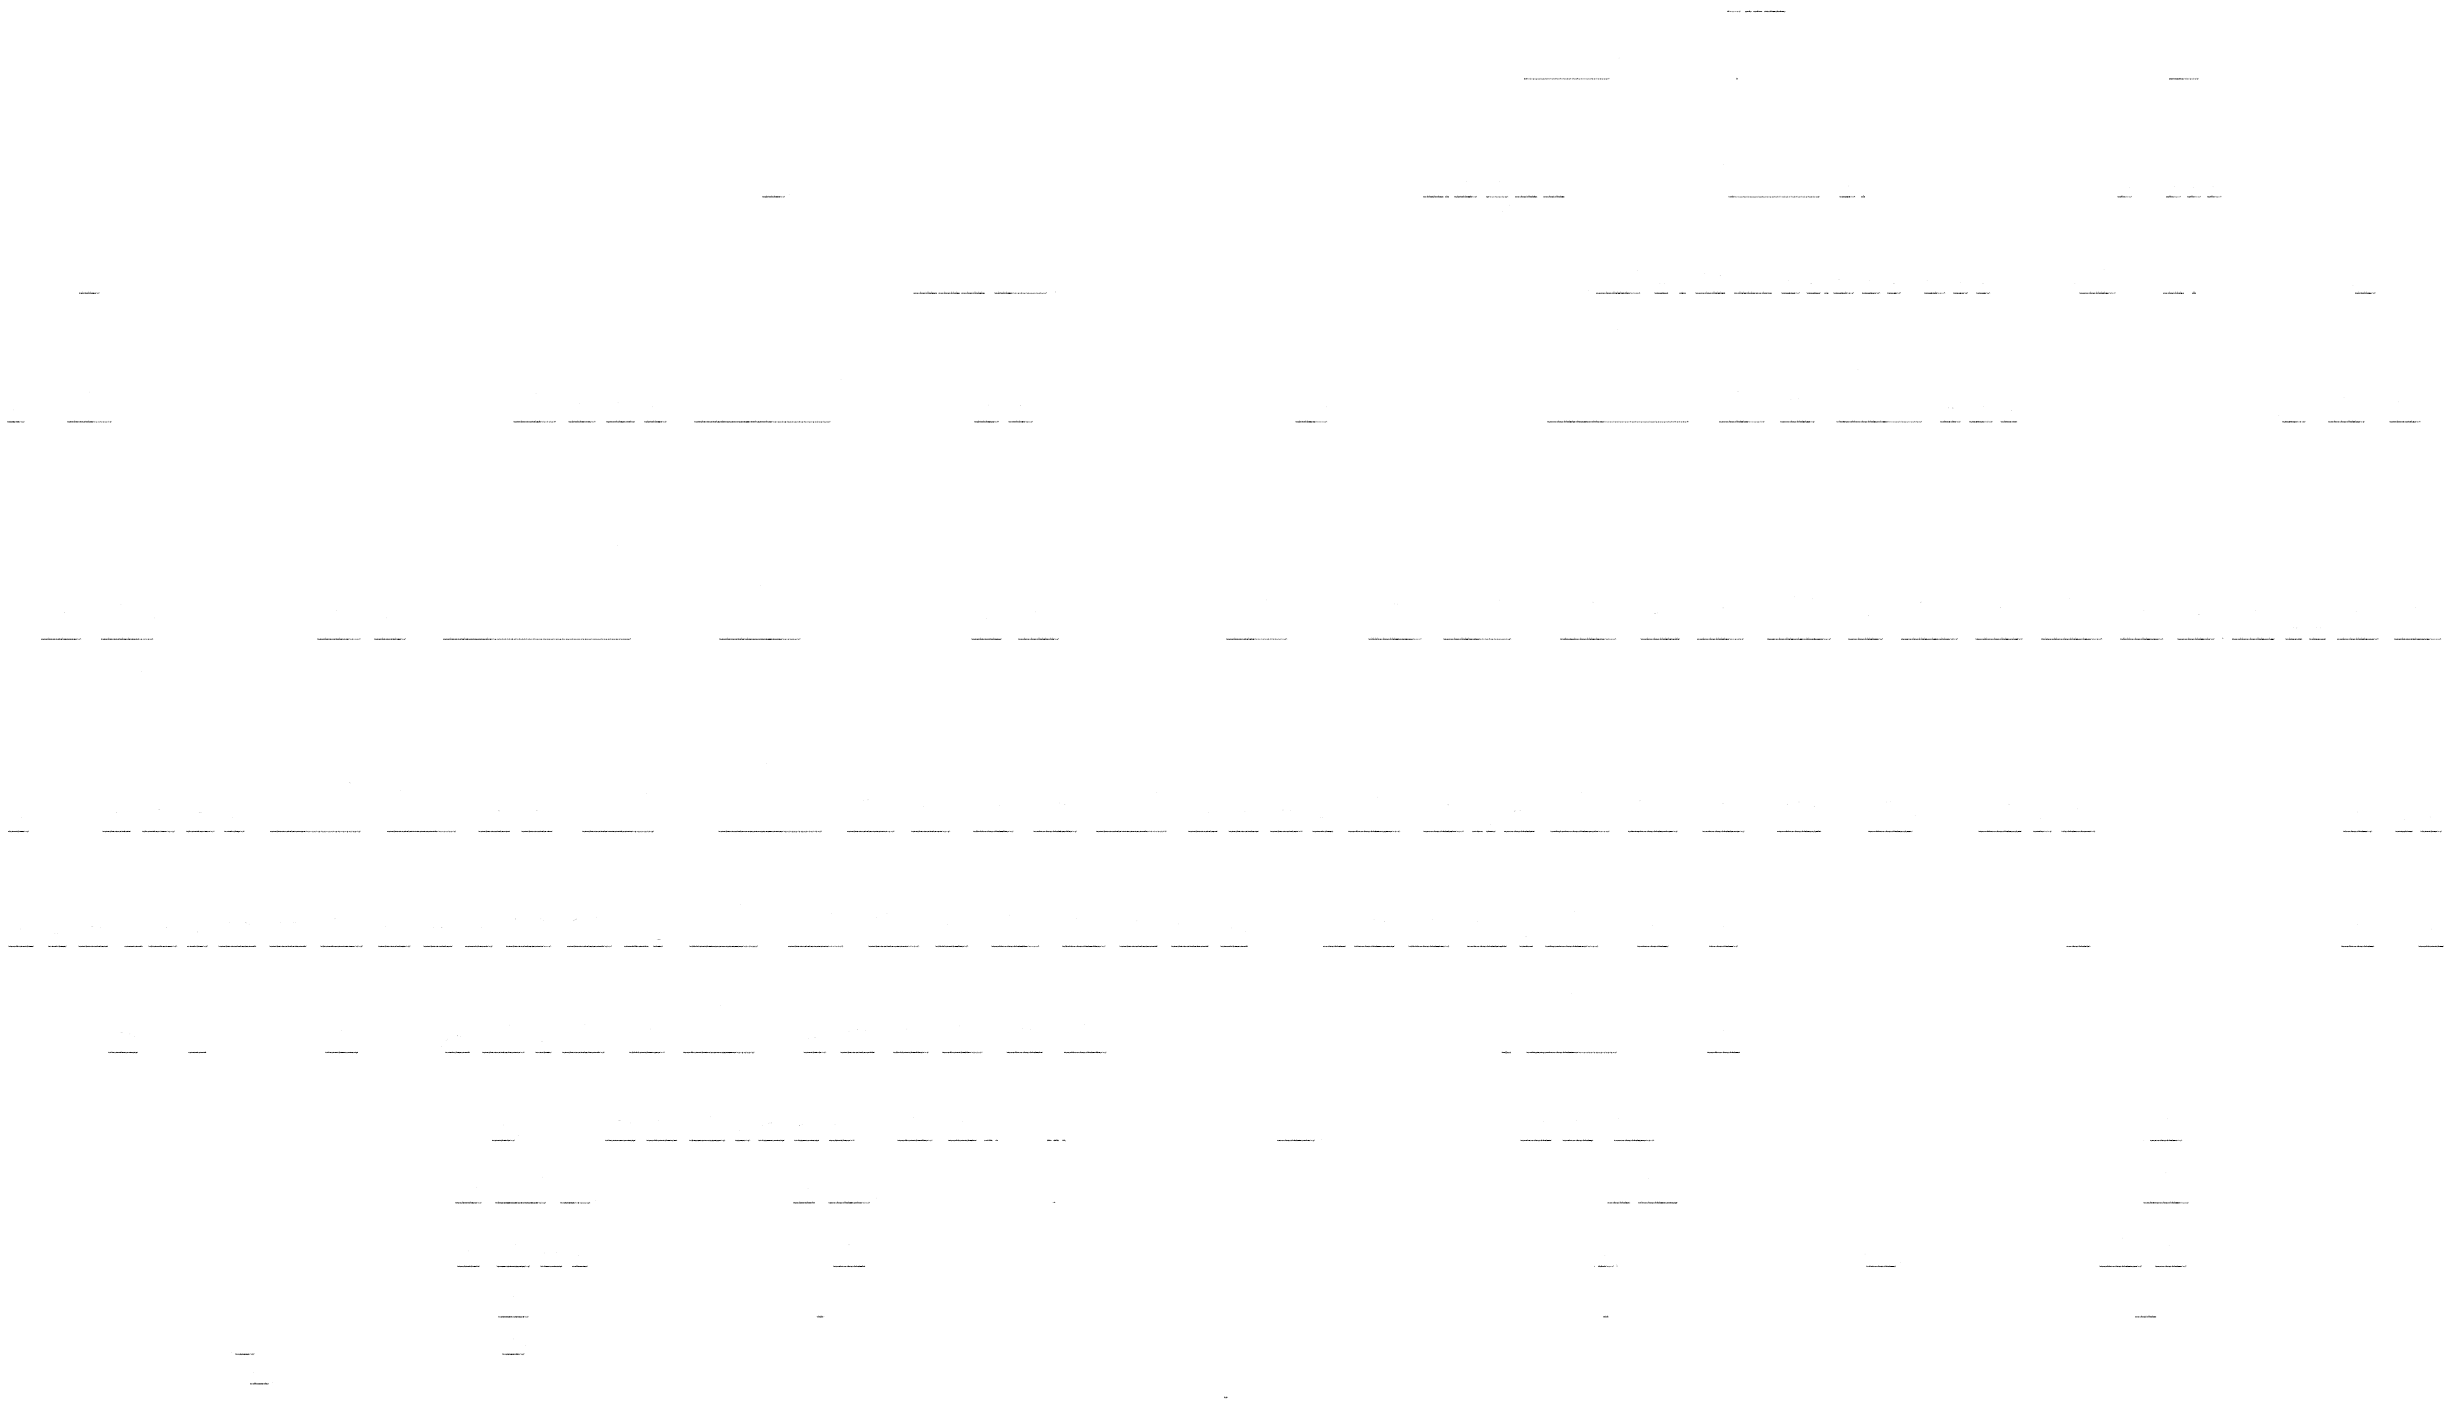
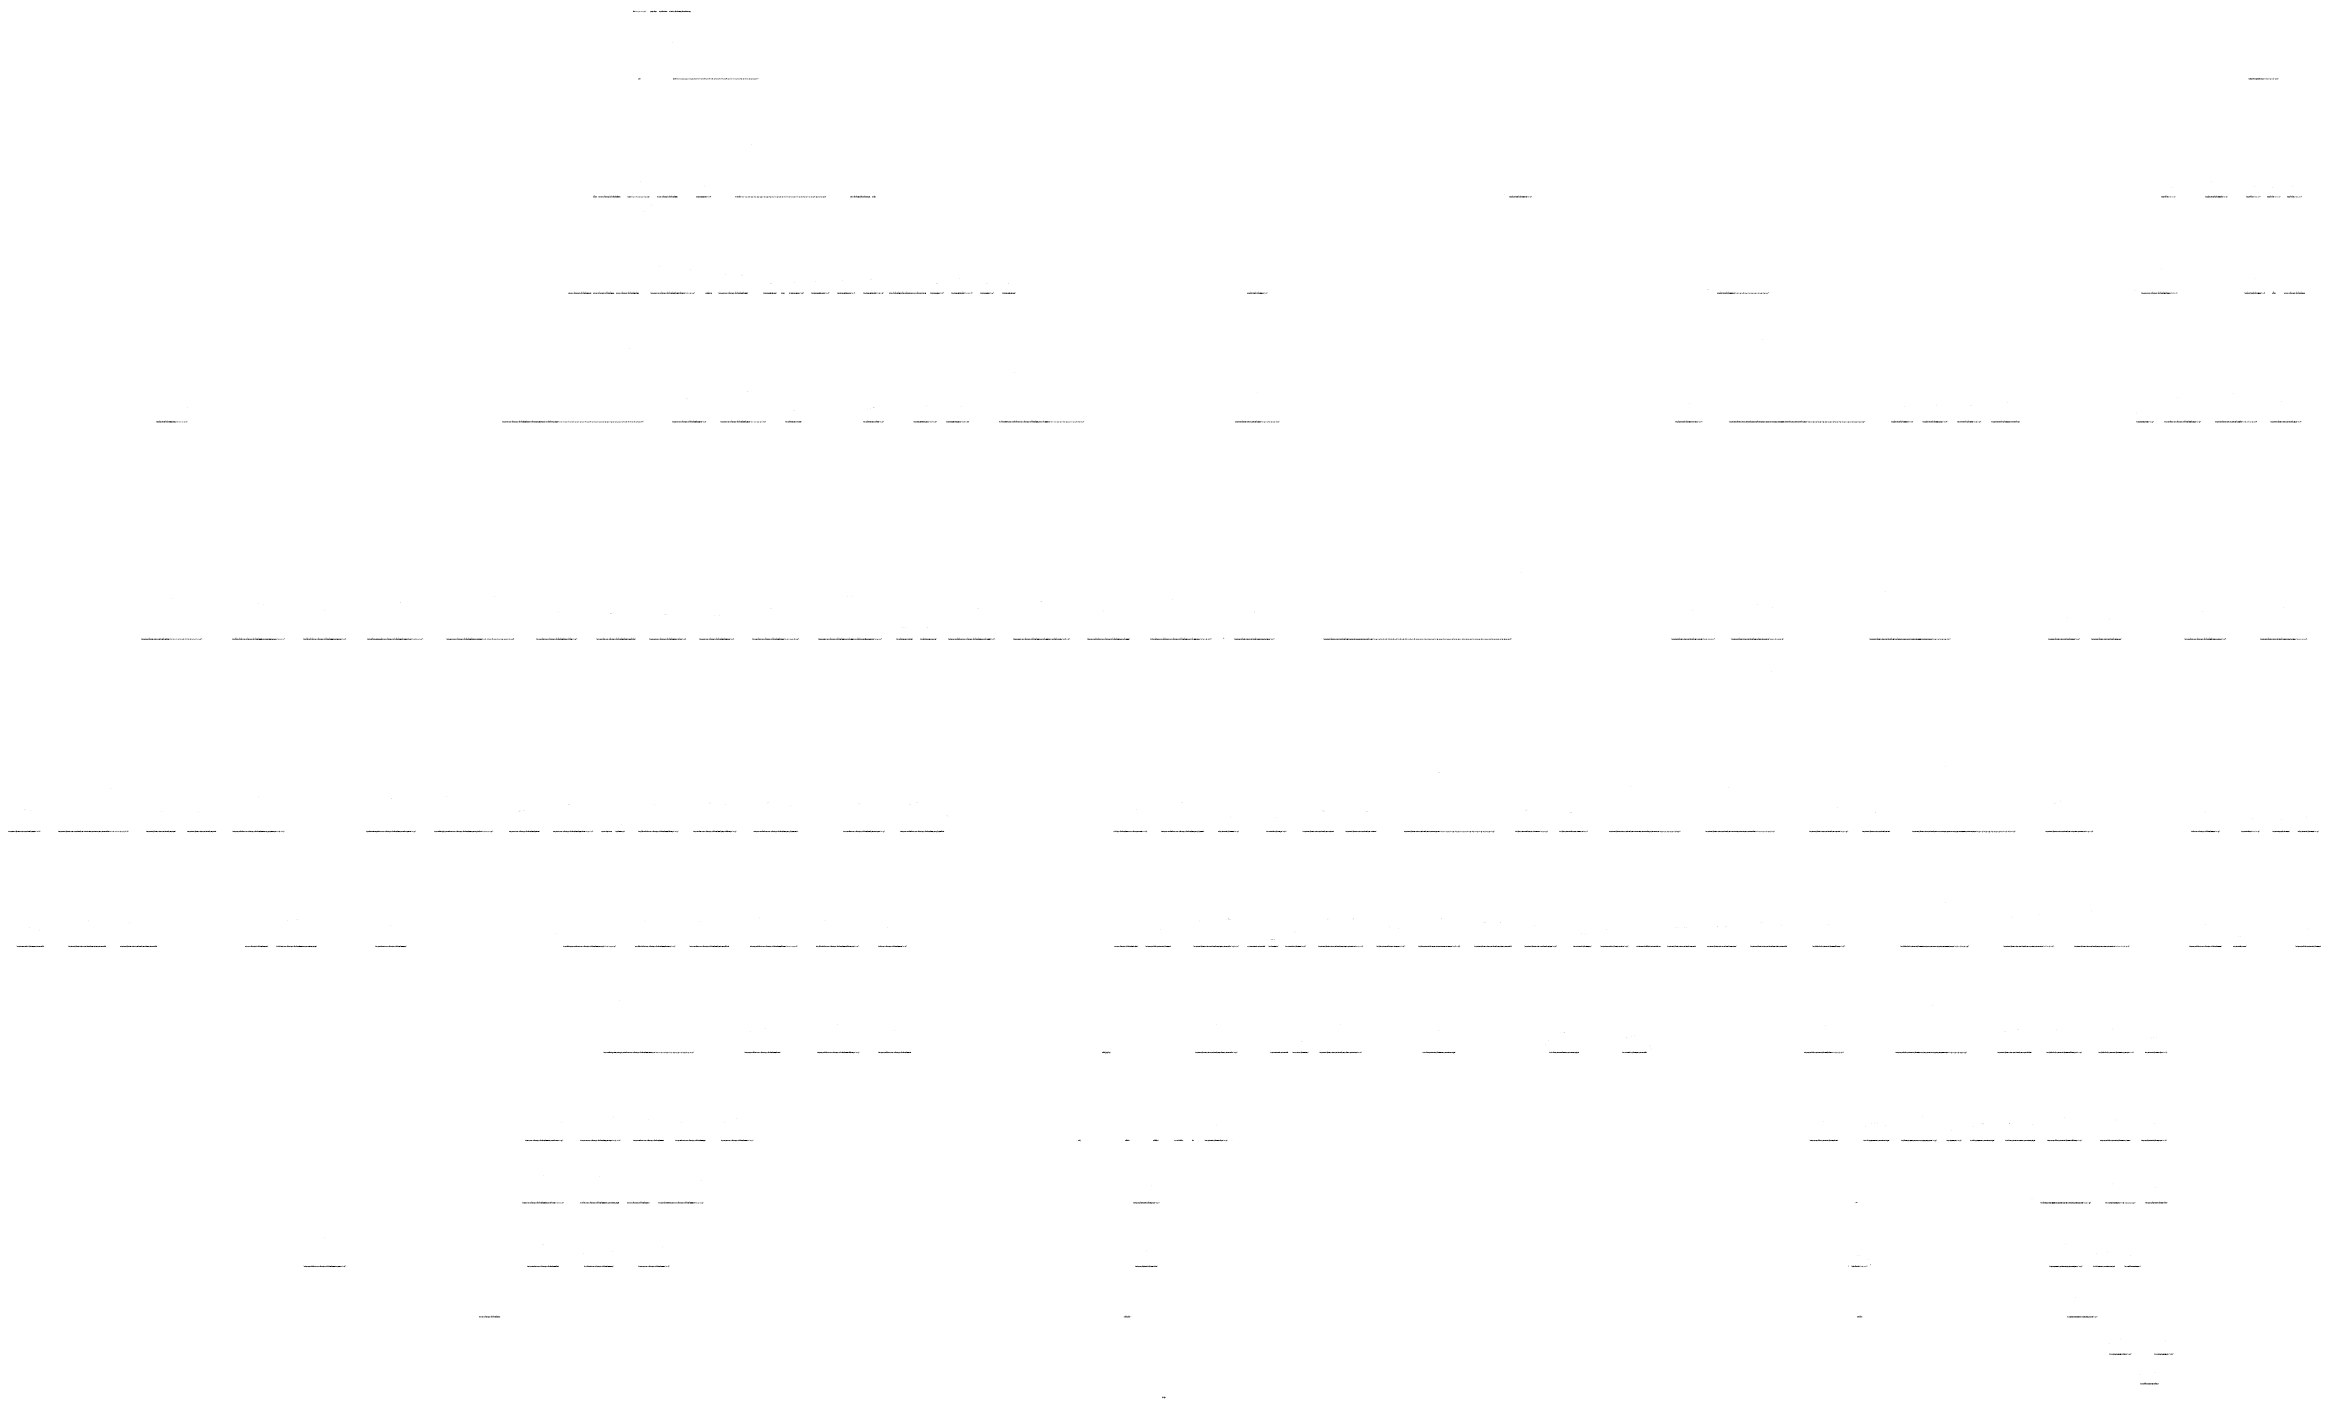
(1323, 832) -> none
